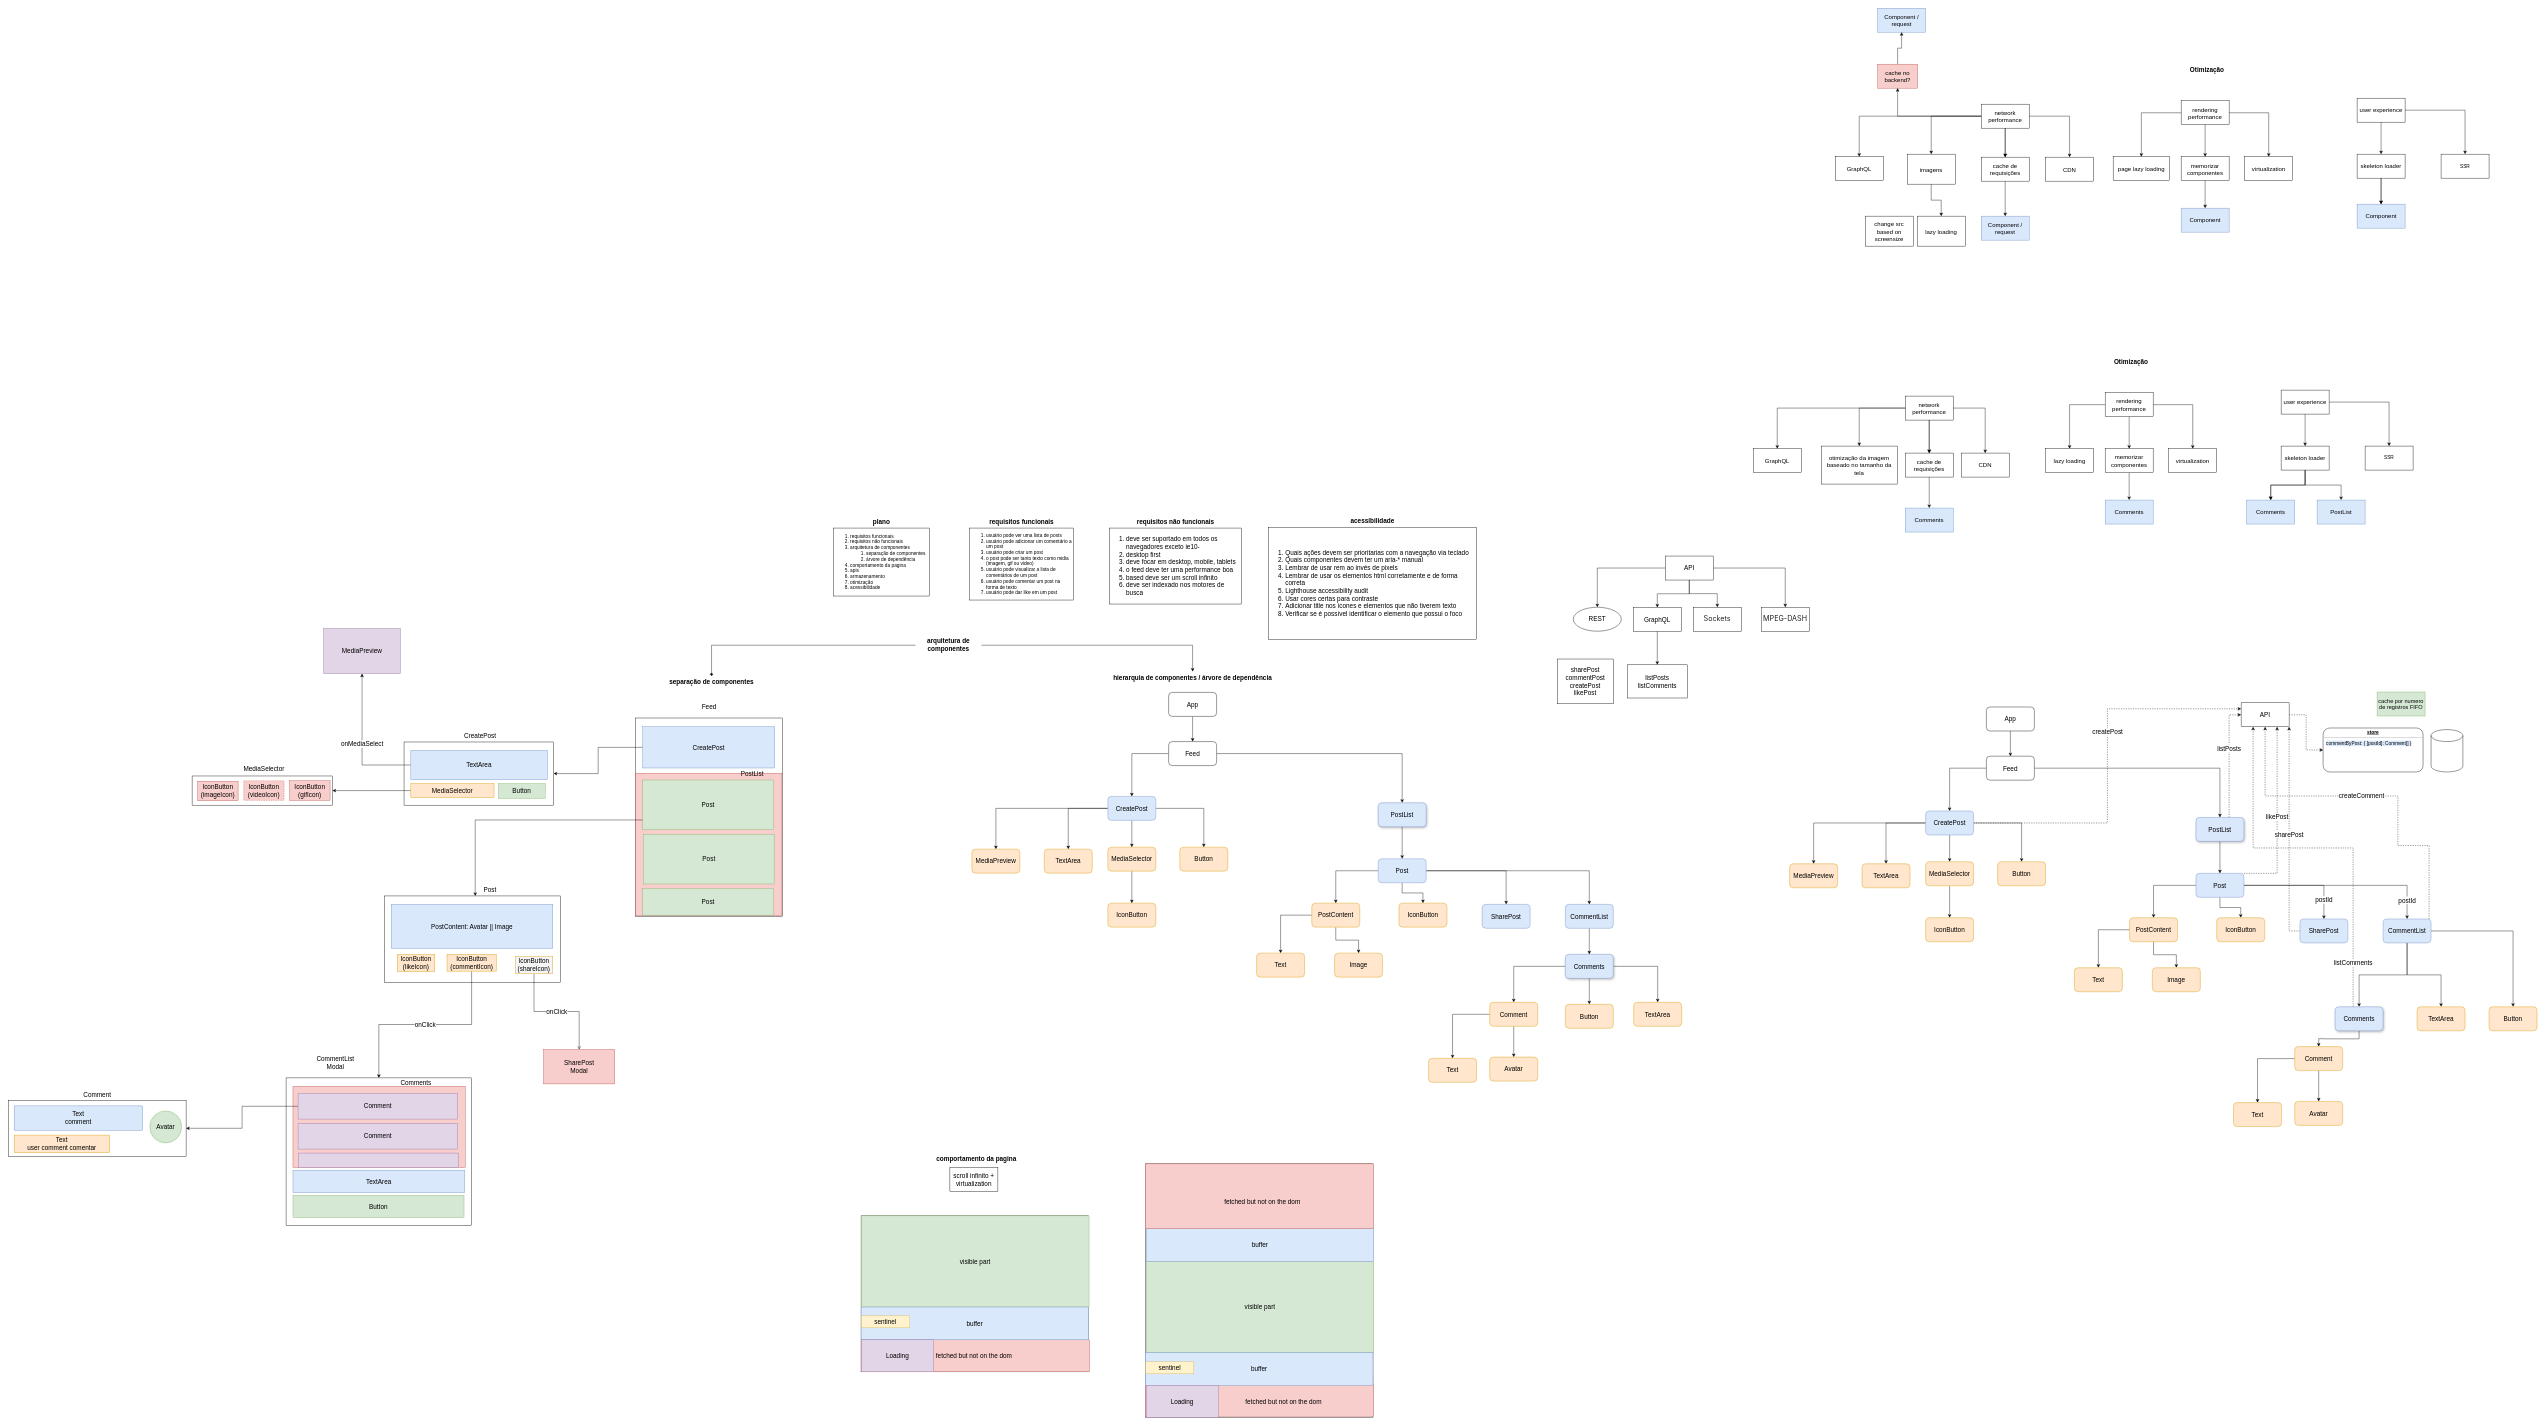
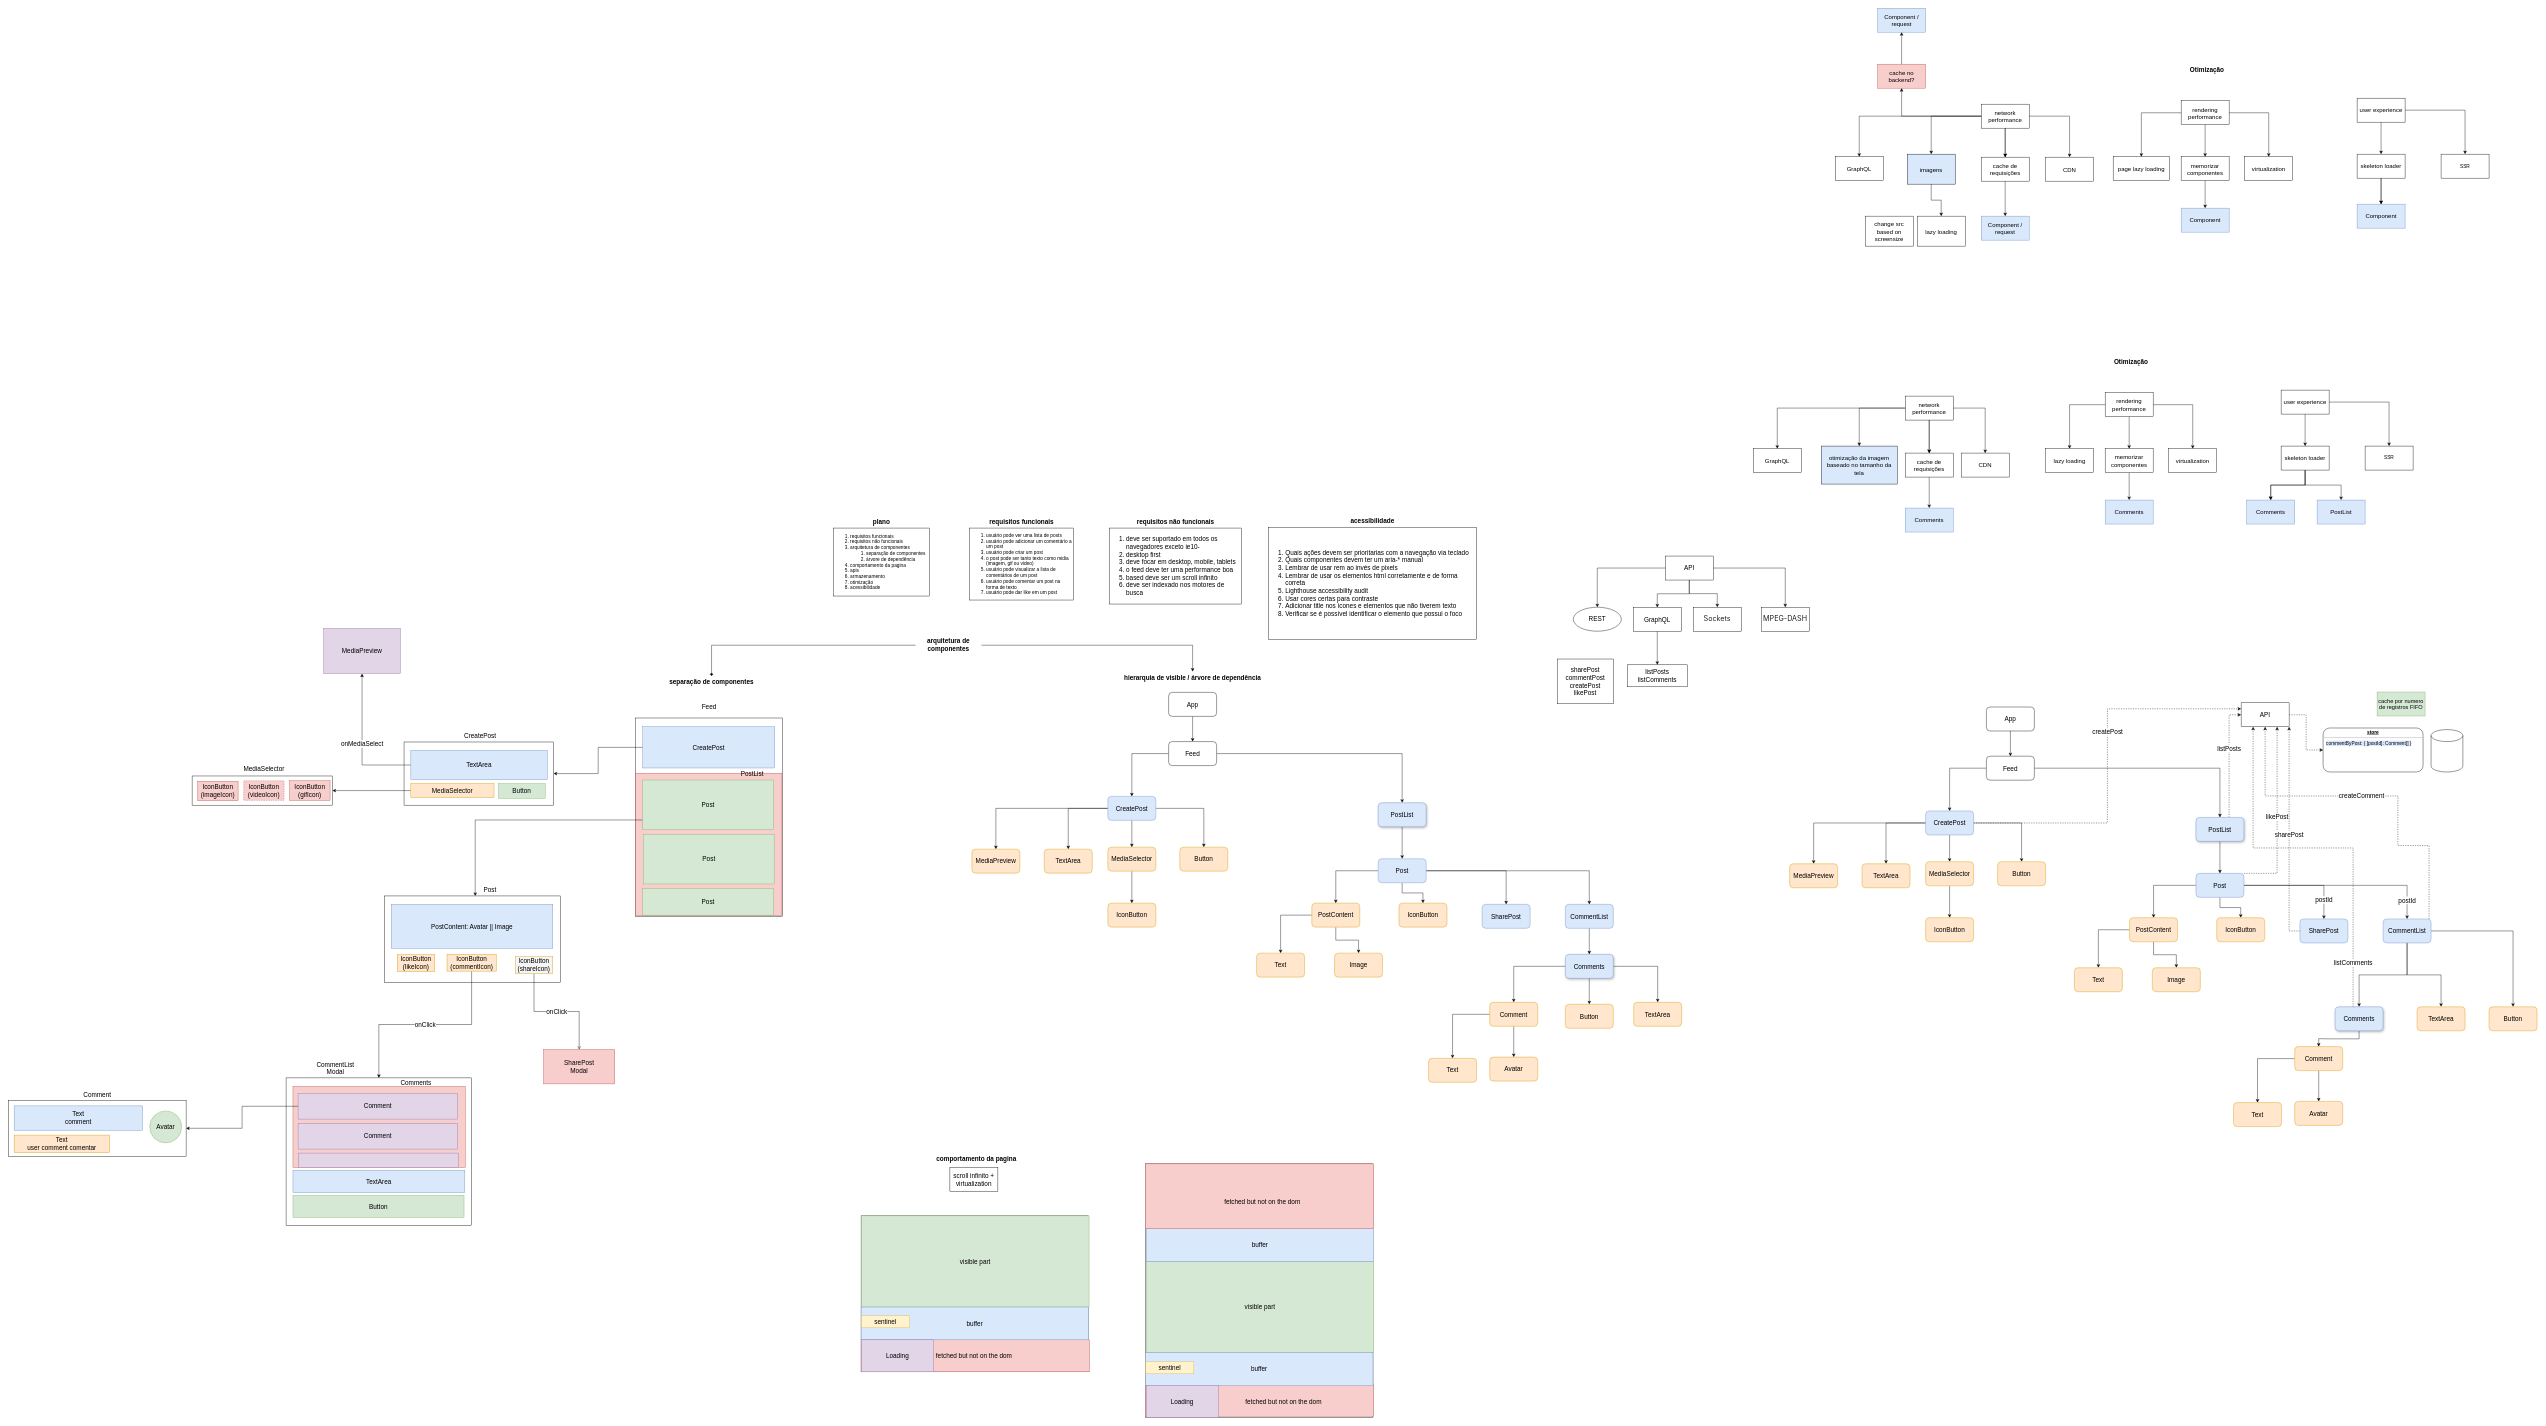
(1898, 76) -> (1902, 76)
(1931, 169) -> (1931, 169)
(1859, 465) -> (1859, 465)
(1193, 678) -> (1193, 678)
(1657, 682) -> (1657, 676)
(335, 1062) -> (335, 1068)
